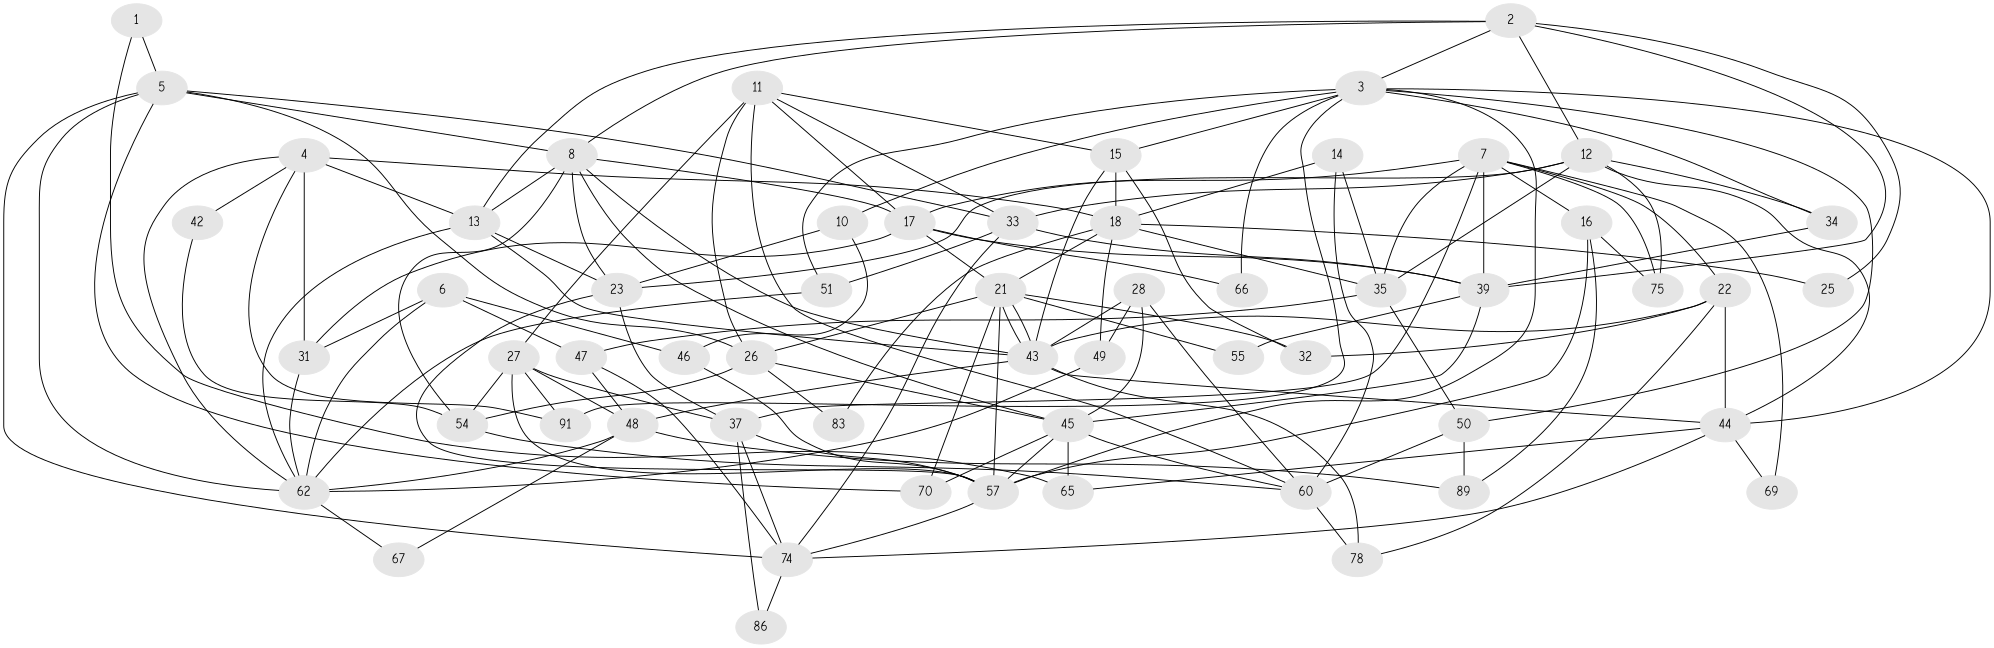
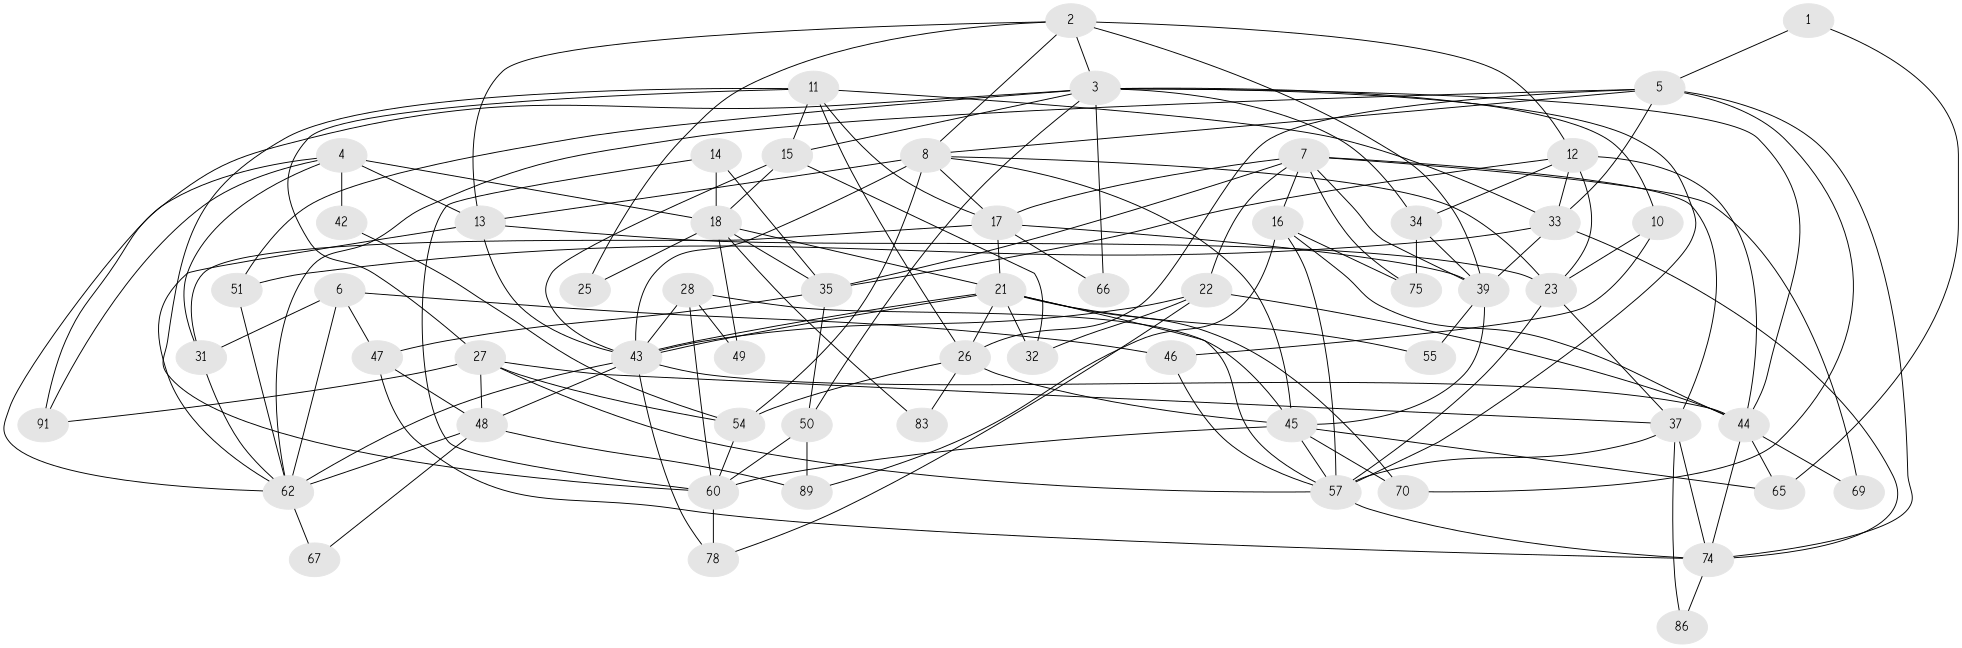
(1658, 225) -> (1416, 250)
none -> (1503, 330)
(578, 481) -> (461, 403)
